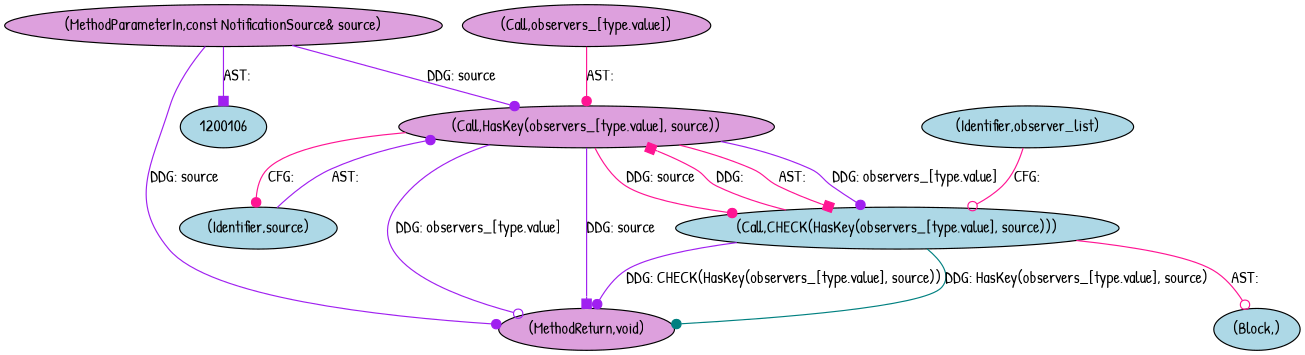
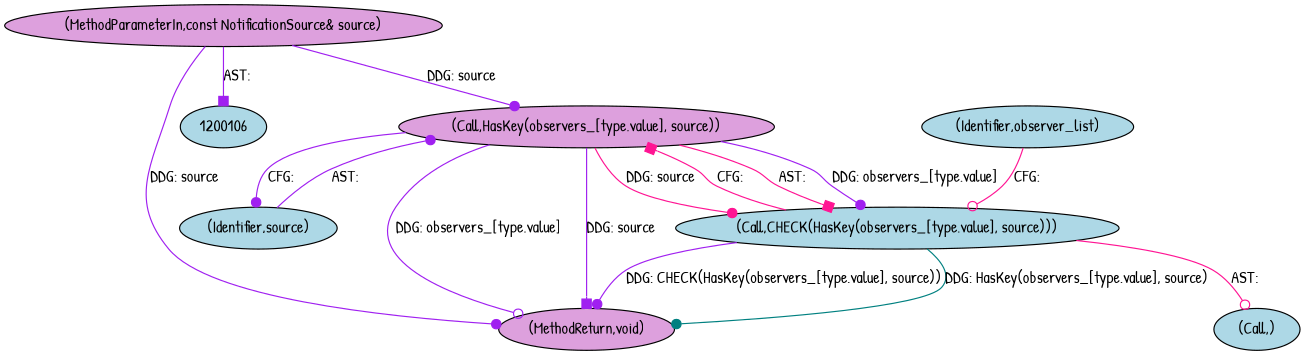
(587, 26) -> none
(319, 146) -> (319, 146)
(732, 177) -> (732, 177)
(1257, 329) -> (1257, 329)
